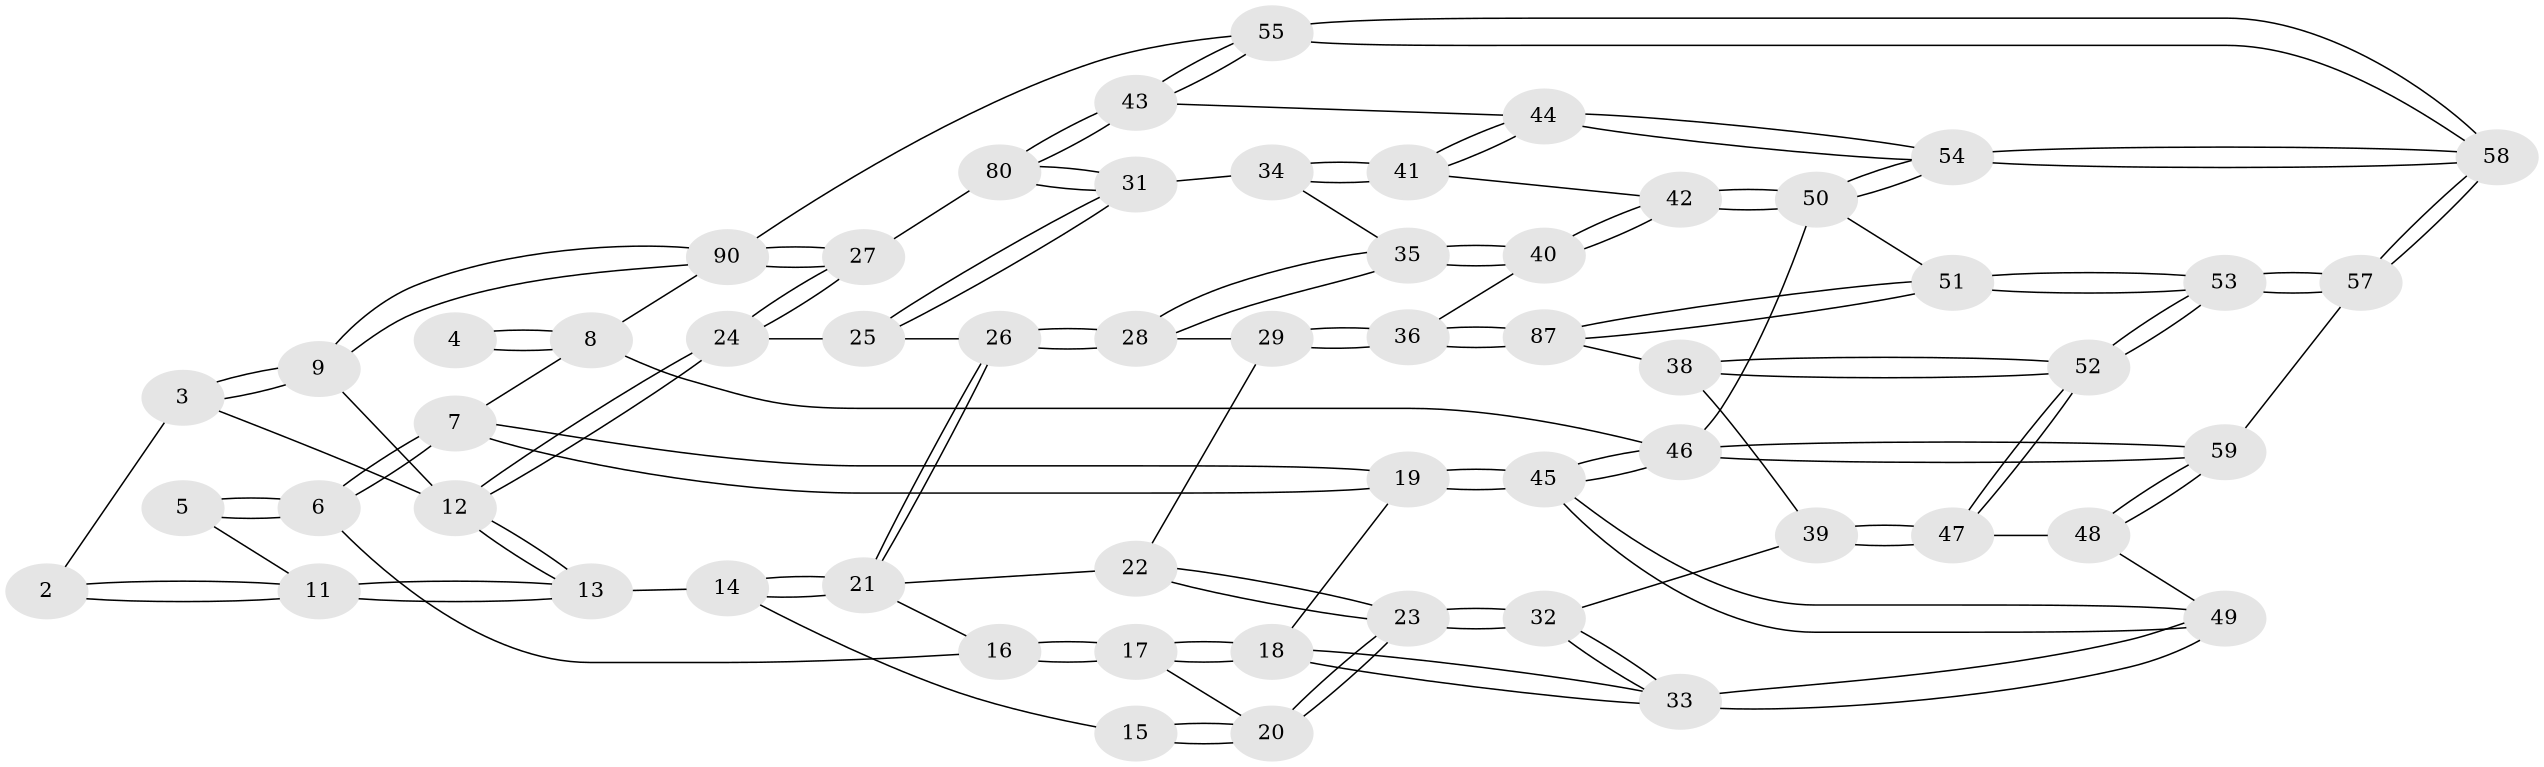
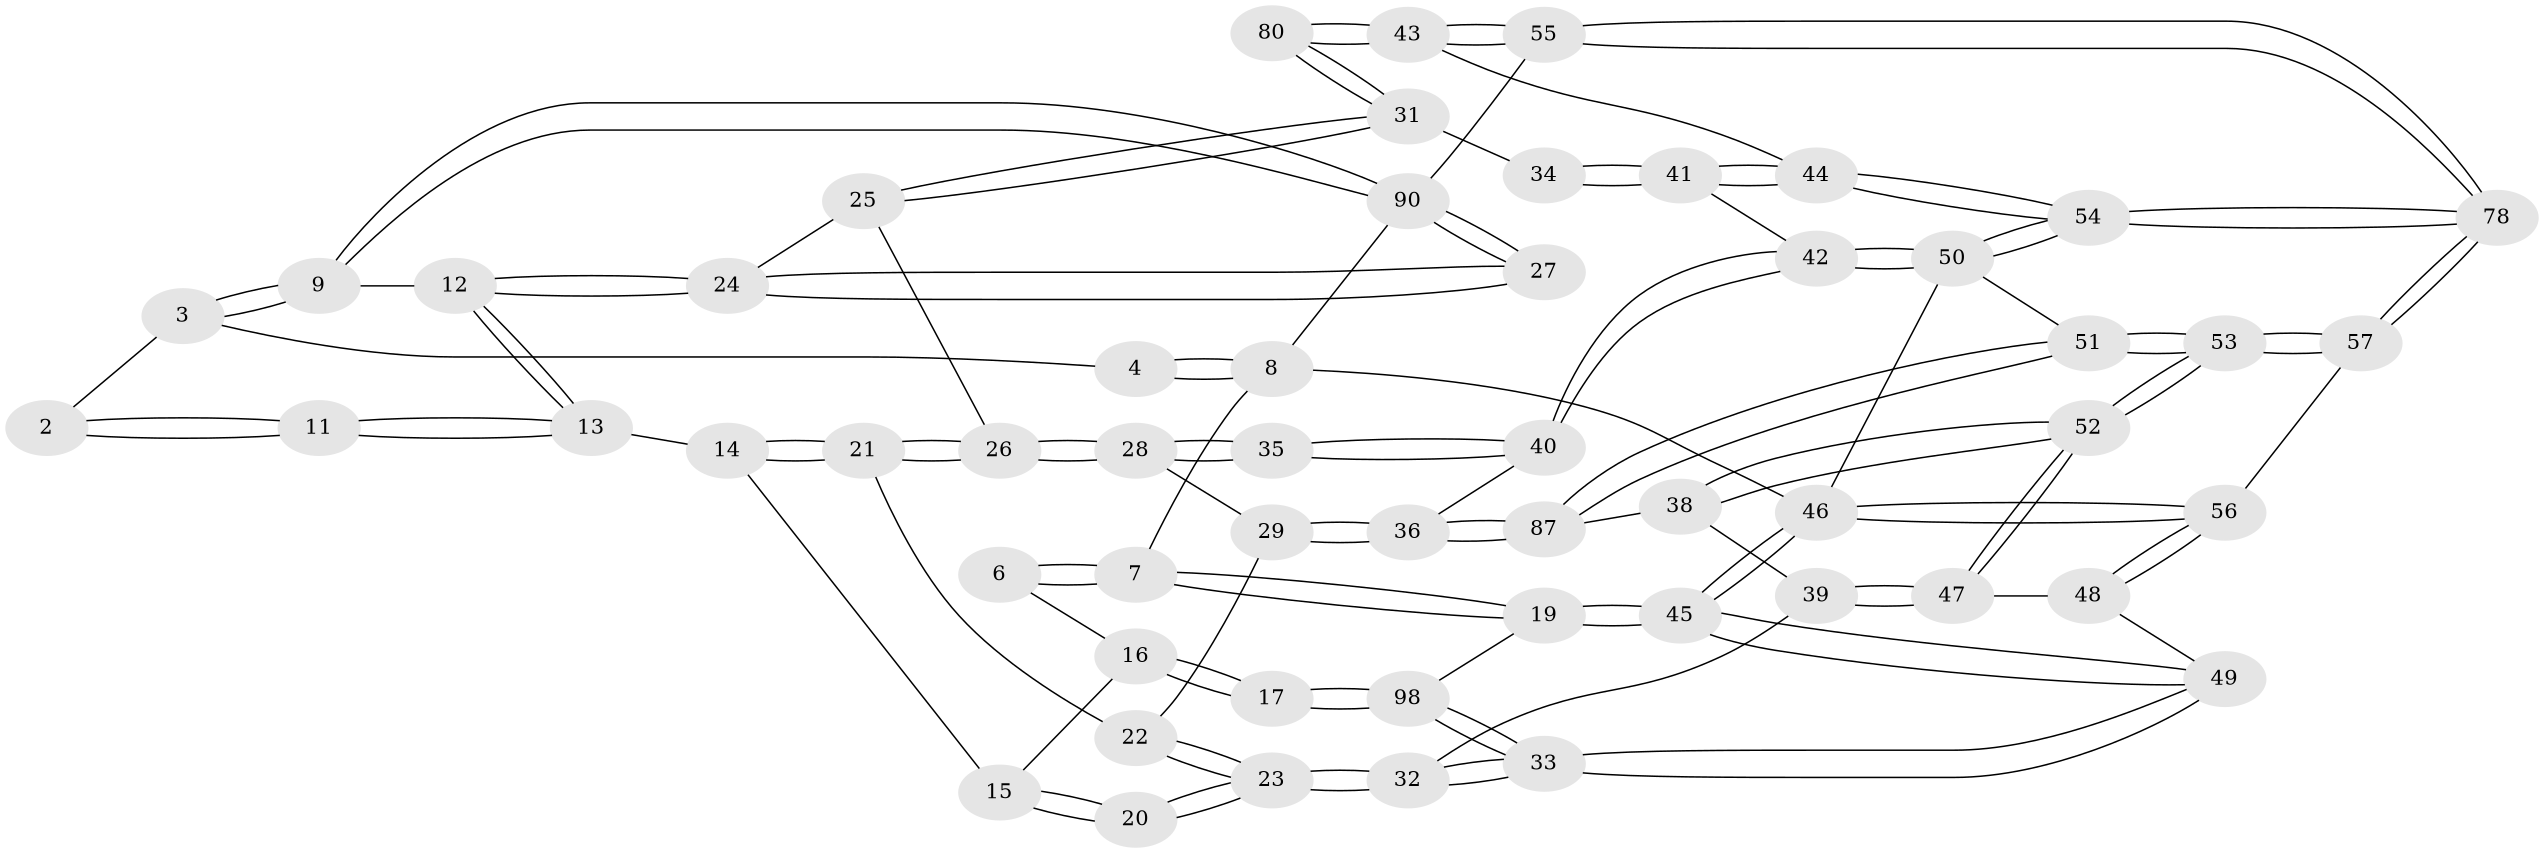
(2497, 157) -> (2497, 218)
(1340, 214) -> none
(932, 215) -> none
(320, 451) -> (657, 357)
(2225, 452) -> (2225, 513)
(183, 508) -> none
(932, 619) -> (1068, 725)
(1272, 652) -> (1408, 699)
(1204, 693) -> none
